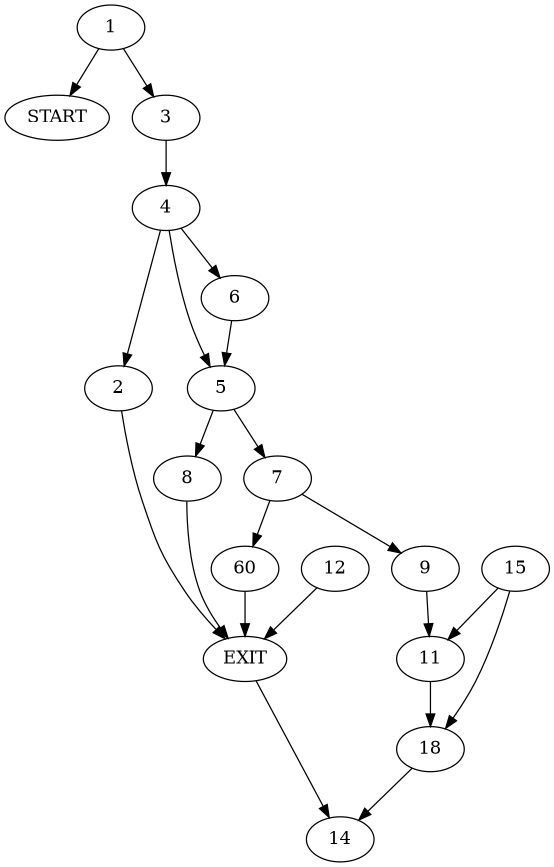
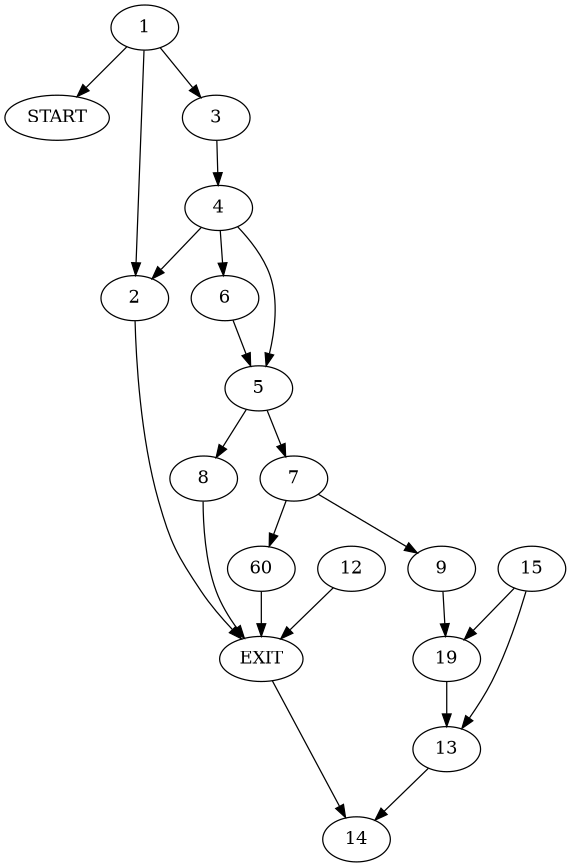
none -> (140, 156)
(430, 659) -> (447, 659)
(430, 749) -> (447, 749)
